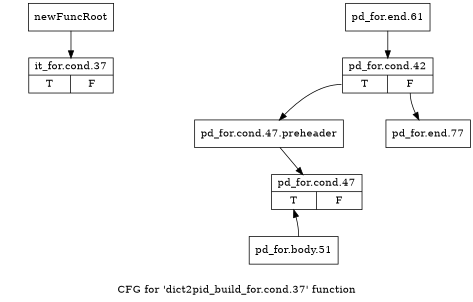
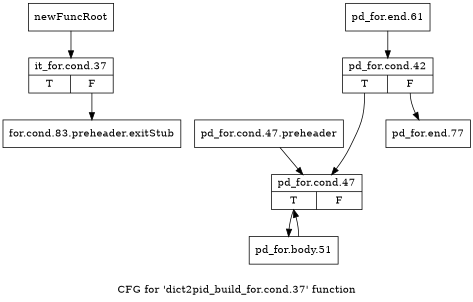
(310, 94) -> (357, 133)
none -> (92, 134)
none -> (291, 219)
